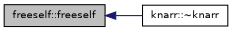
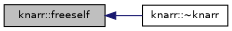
(55, 16) -> (55, 16)
